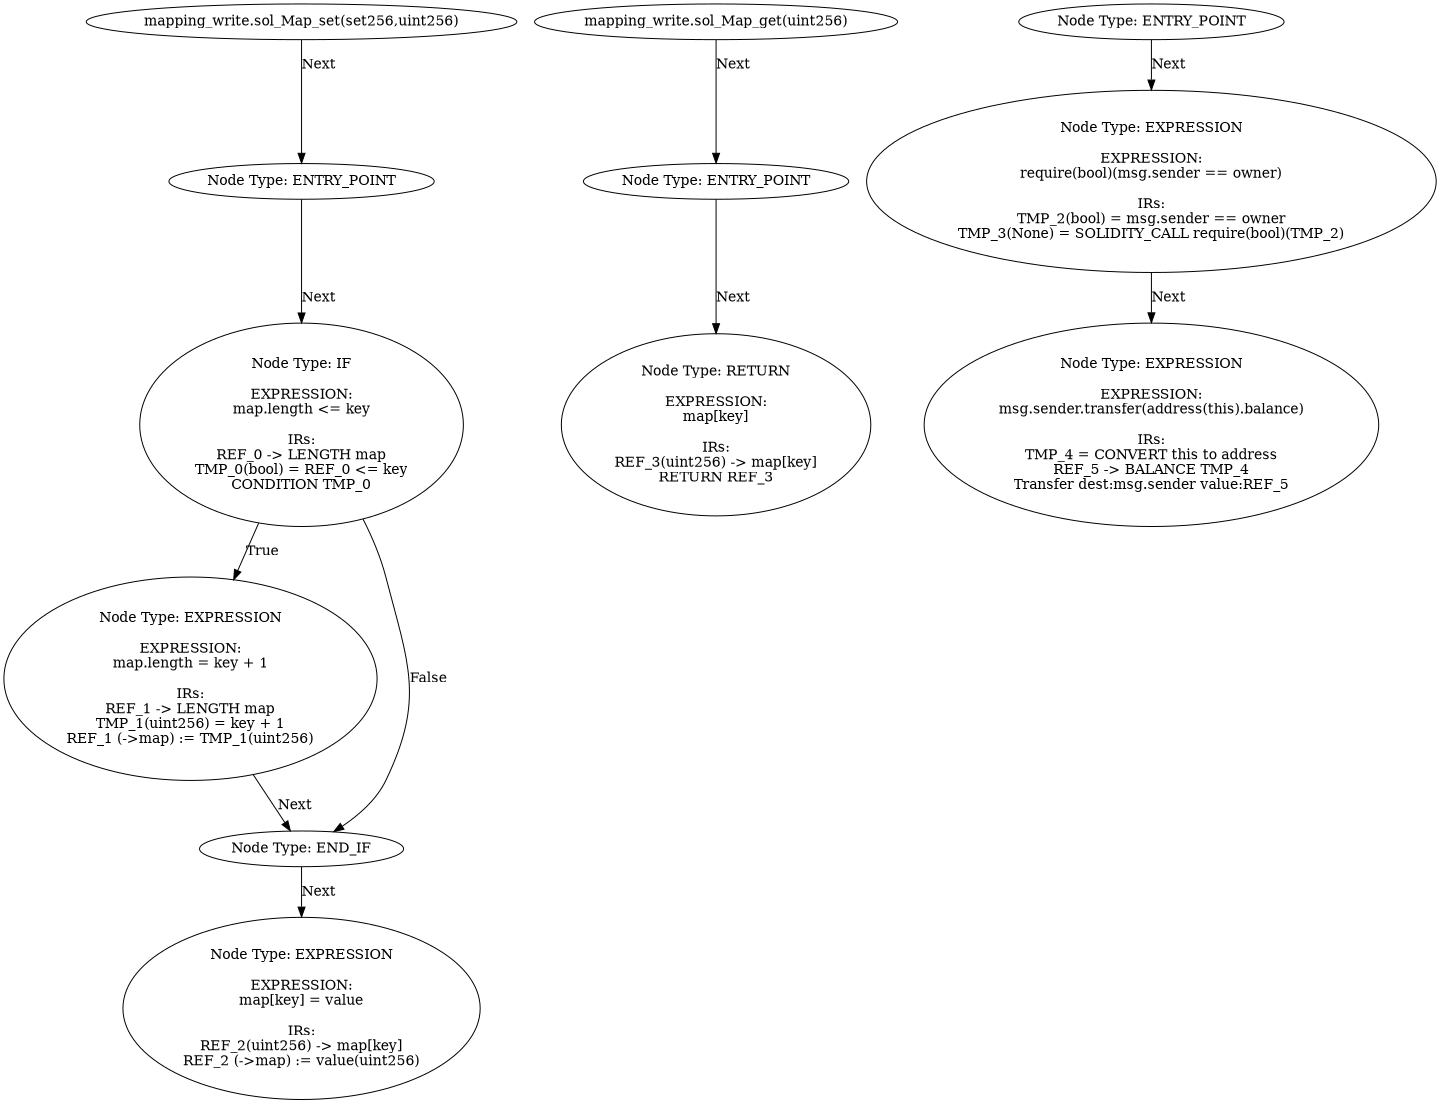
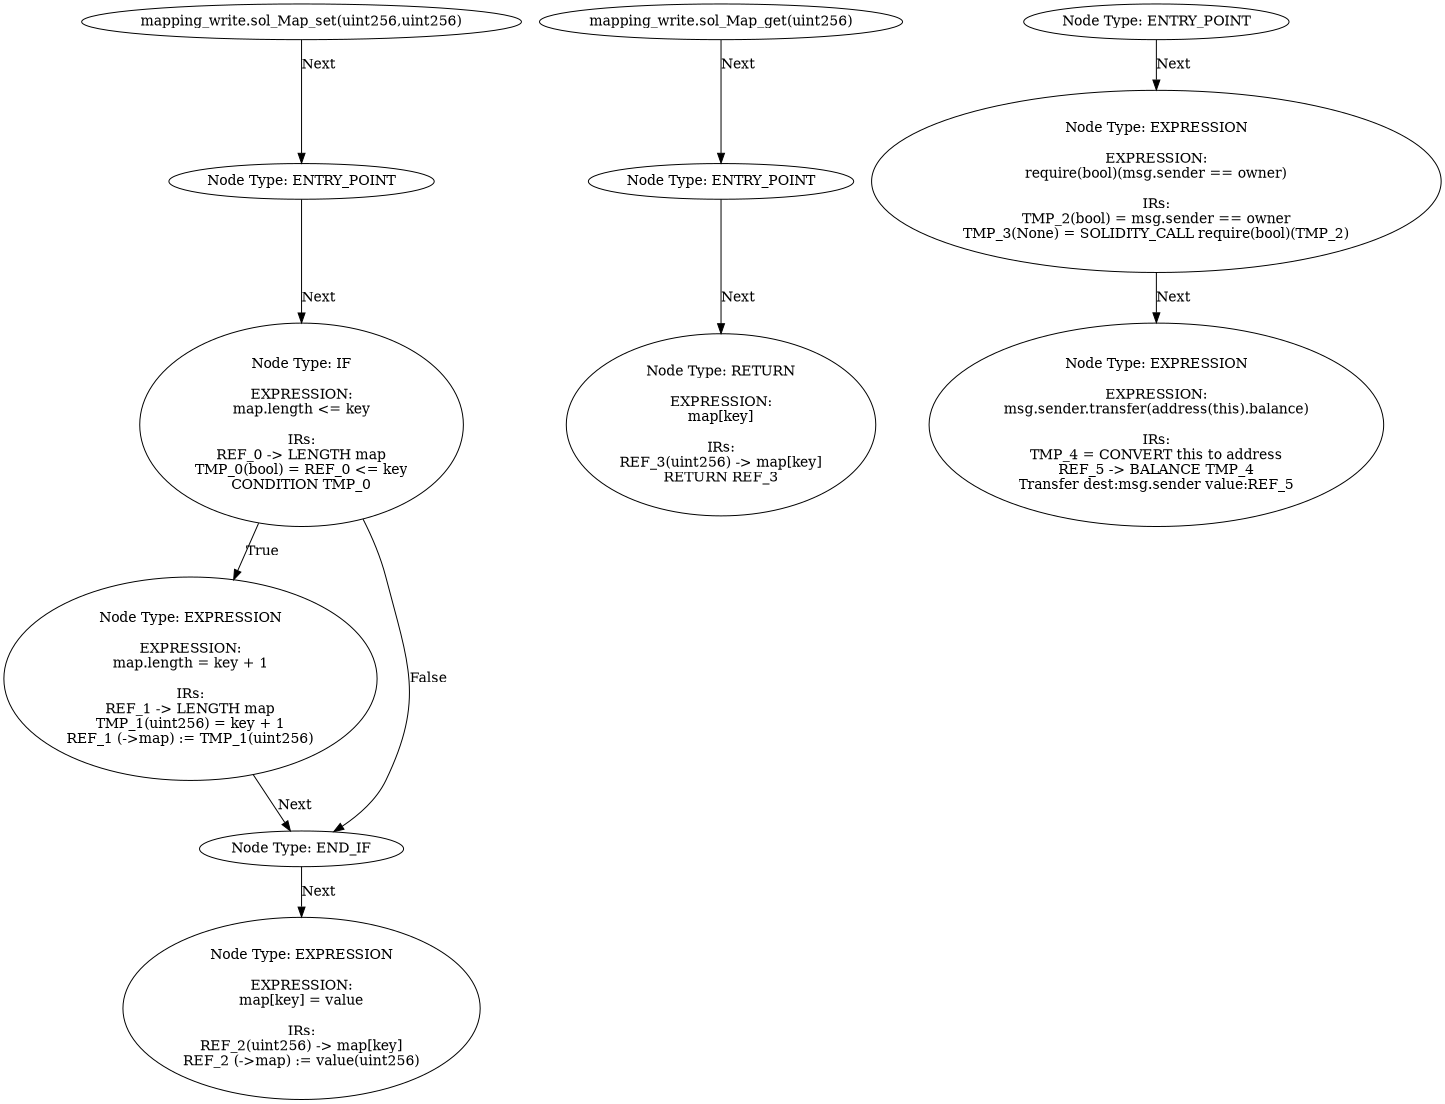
(302, 22) -> (302, 22)
